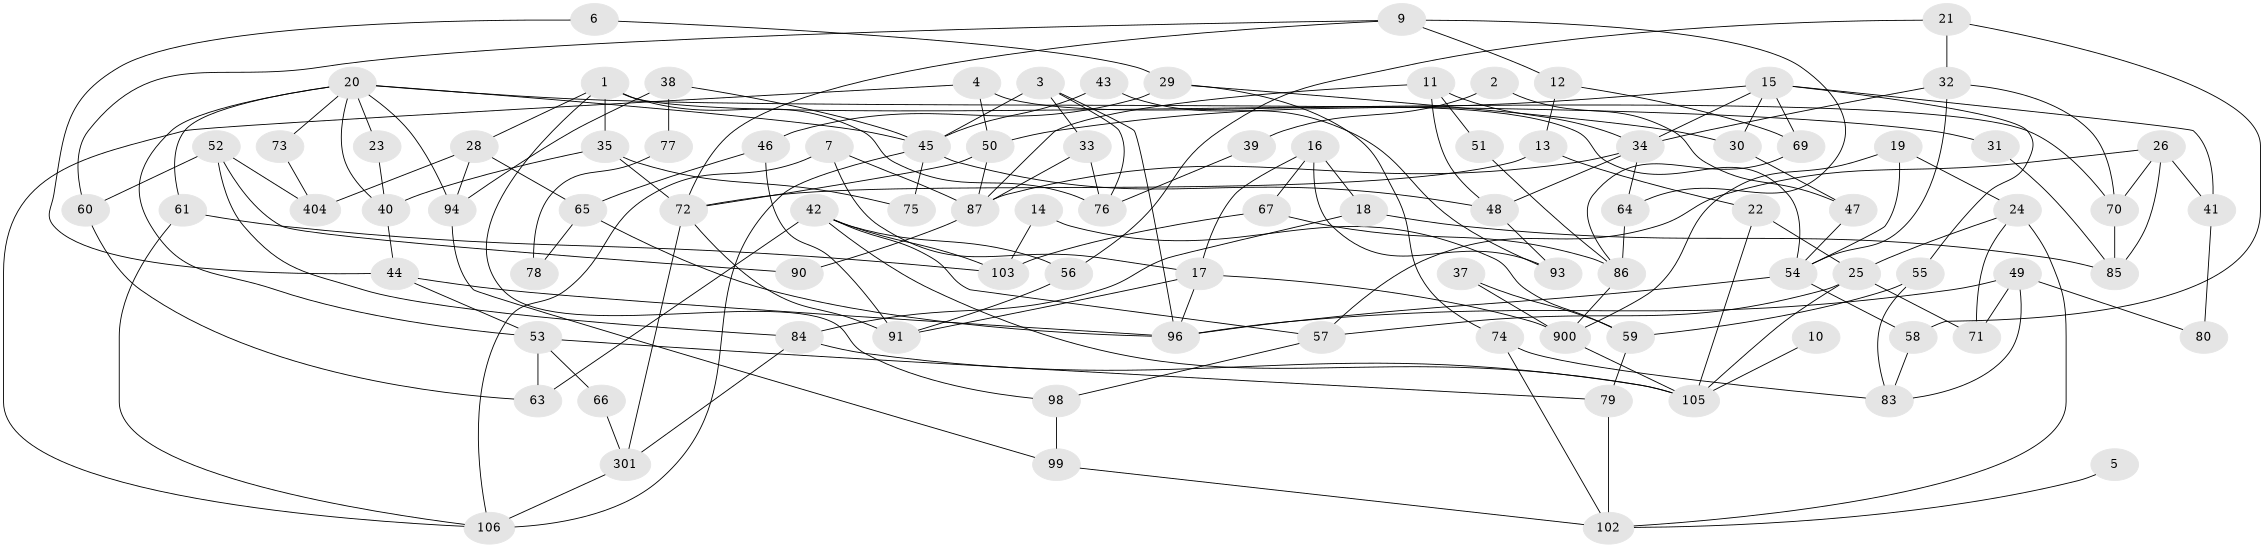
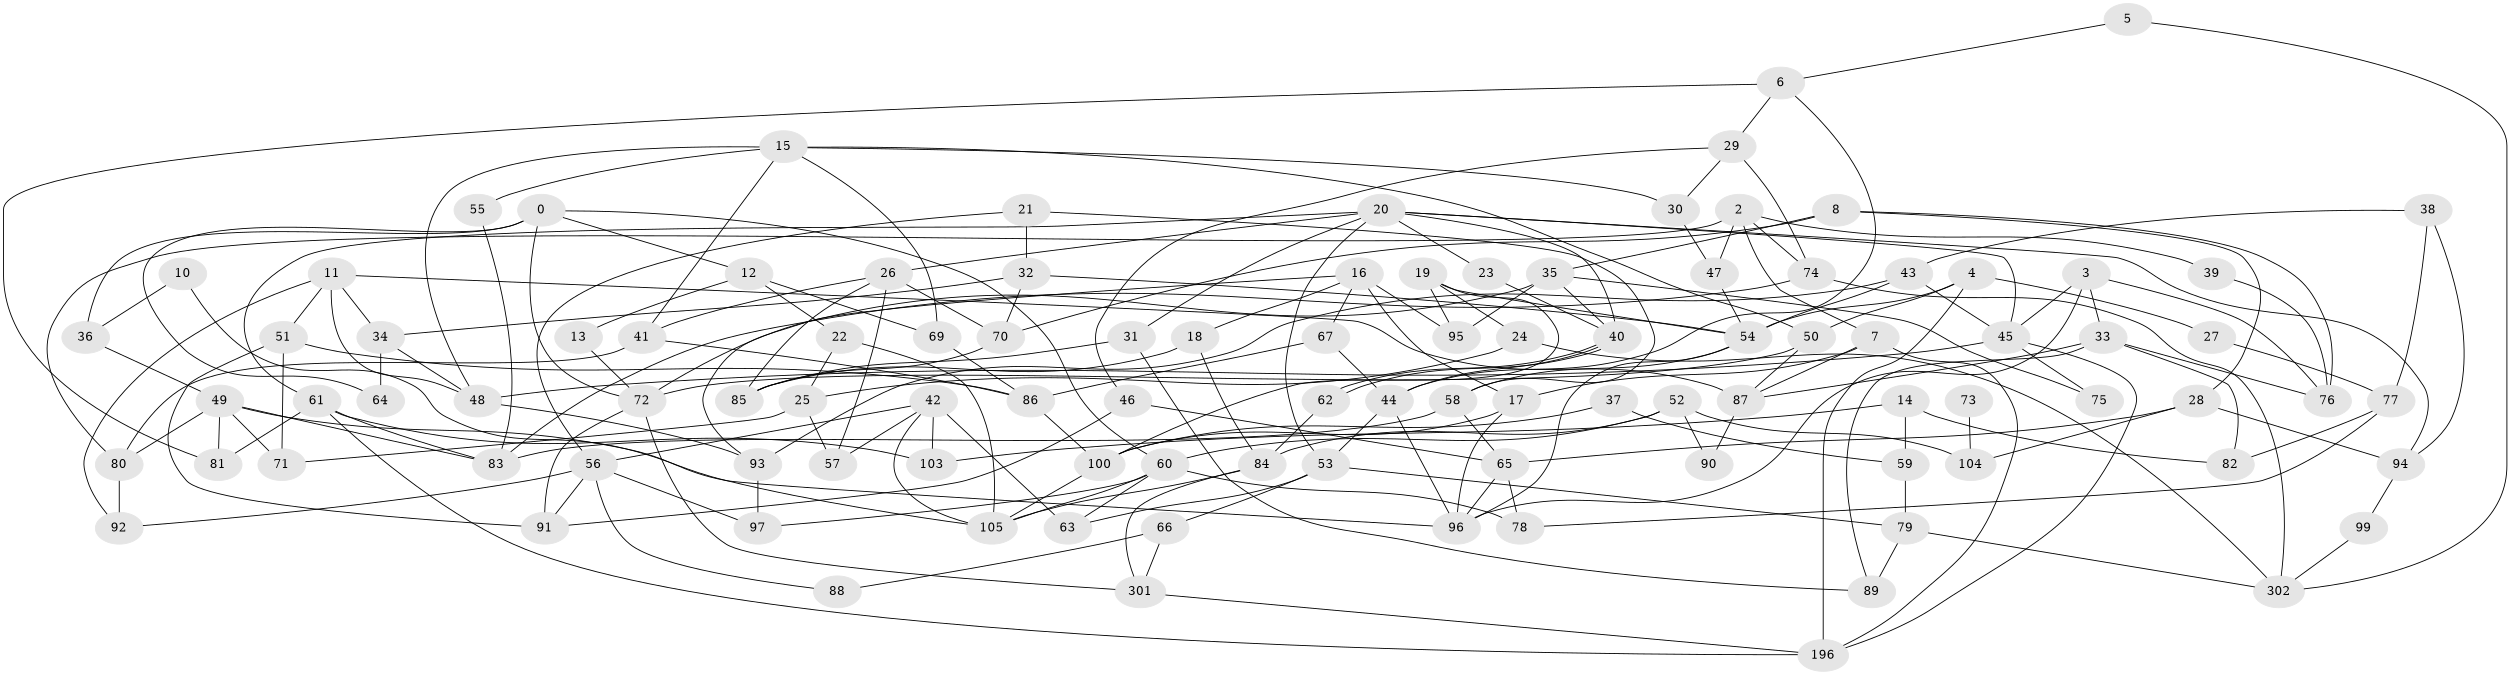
(1402, 19) -> (541, 210)
none -> (1954, 51)
(605, 83) -> (1836, 210)
(801, 108) -> (2164, 220)
(316, 115) -> (1090, 246)
(1693, 120) -> (498, 169)
(1305, 169) -> none
(1647, 183) -> (798, 308)
(315, 210) -> (1971, 465)
(1137, 232) -> (1358, 369)
none -> (894, 237)
none -> (1776, 242)
(1624, 243) -> (838, 364)
(1982, 270) -> (283, 401)
none -> (1781, 291)
none -> (1837, 302)
(1016, 313) -> (258, 501)
(1780, 316) -> none
(1771, 332) -> (1081, 499)
none -> (86, 337)
none -> (1457, 337)
(1565, 337) -> (1100, 465)
none -> (2212, 337)
(1056, 401) -> none
none -> (1326, 401)
none -> (1479, 433)
none -> (404, 437)
none -> (218, 465)
none -> (2230, 465)
none -> (1345, 491)
none -> (119, 528)
(489, 528) -> (1823, 655)
none -> (758, 528)
(1609, 528) -> (2279, 592)
none -> (837, 592)
none -> (1872, 592)
